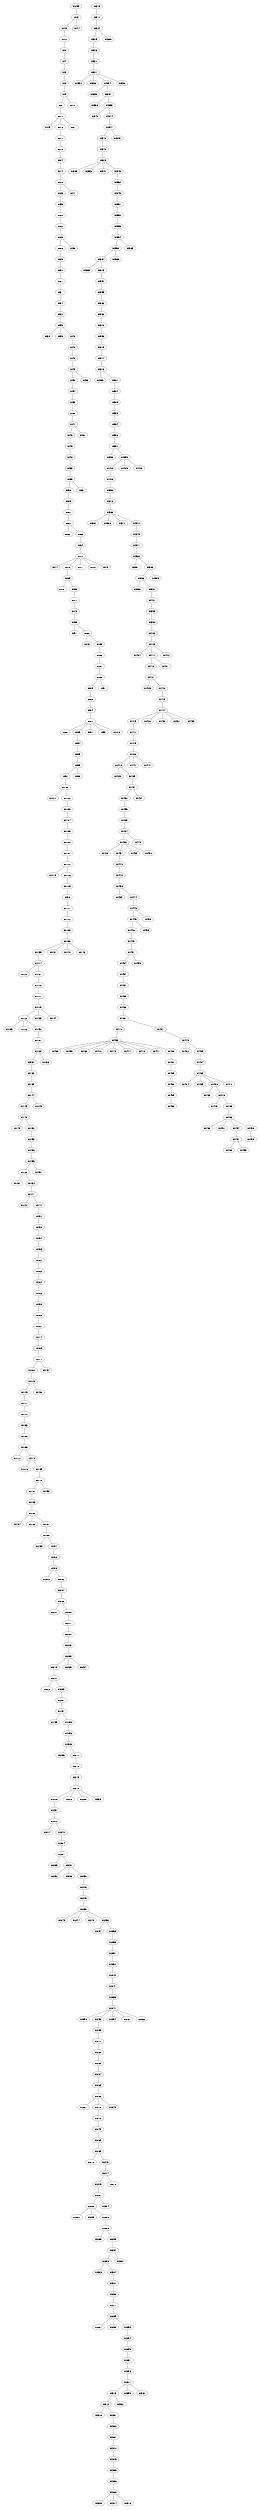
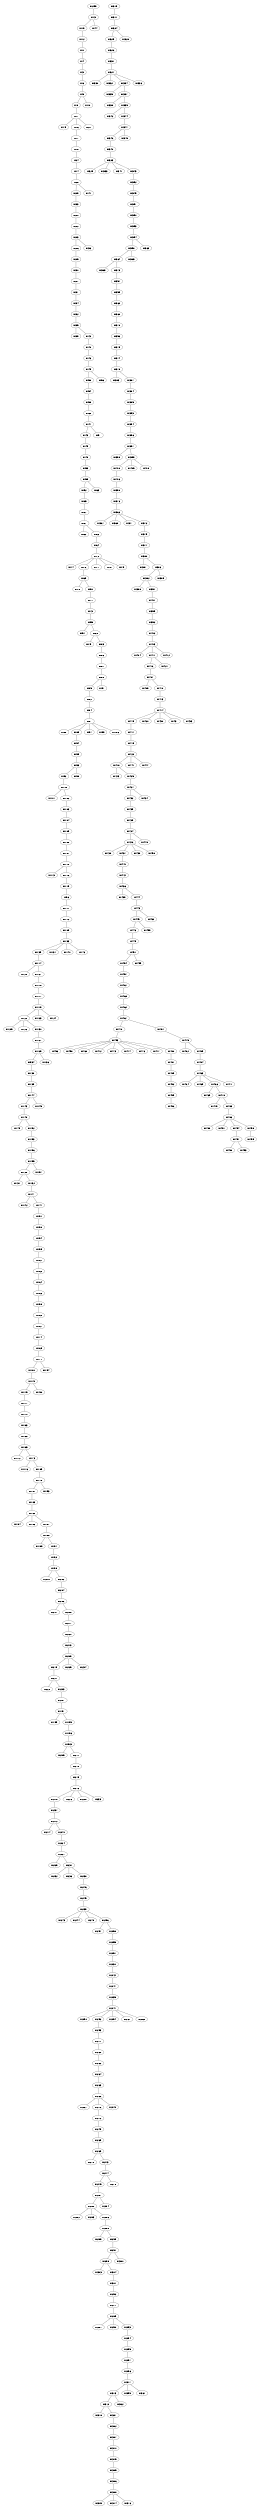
(48, 336) -> none
